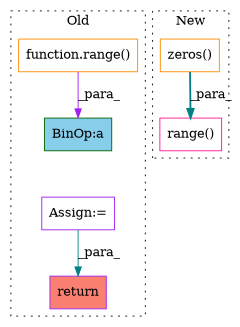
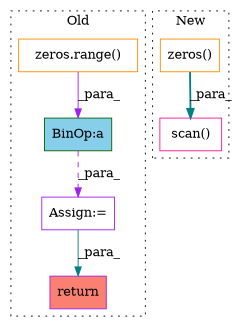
(78, 55) -> (78, 55)
(191, 134) -> (191, 134)
none -> (78, 169)
